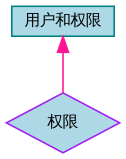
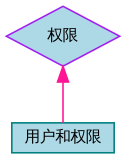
(63, 73) -> (63, 103)
